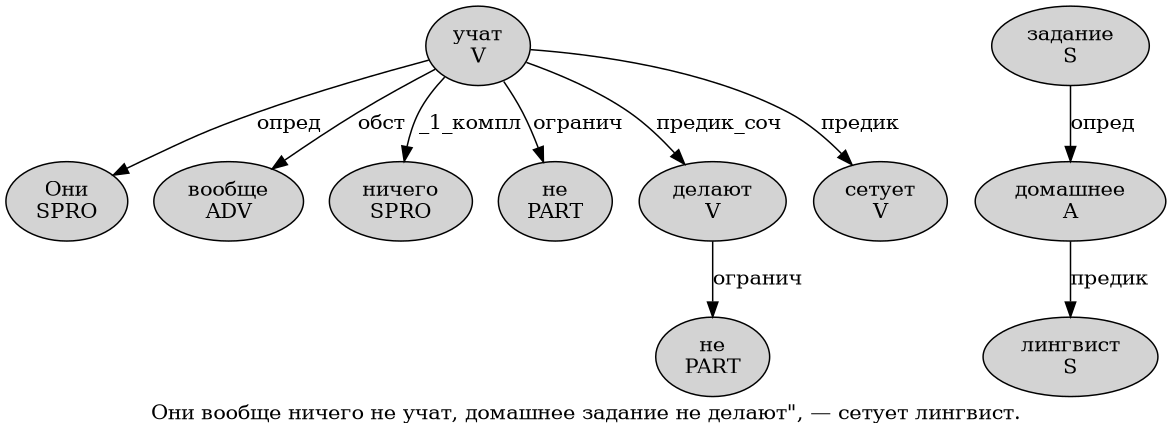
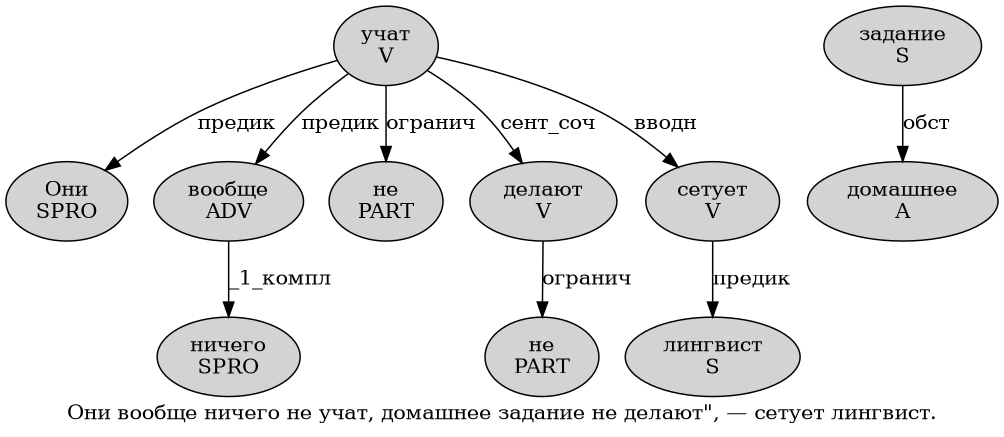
(421, 109) -> (229, 271)
(289, 124) -> (237, 124)
(382, 124) -> (341, 124)
(719, 124) -> (548, 124)
(860, 124) -> (666, 124)
(1102, 124) -> (926, 124)
(1070, 271) -> (713, 271)
